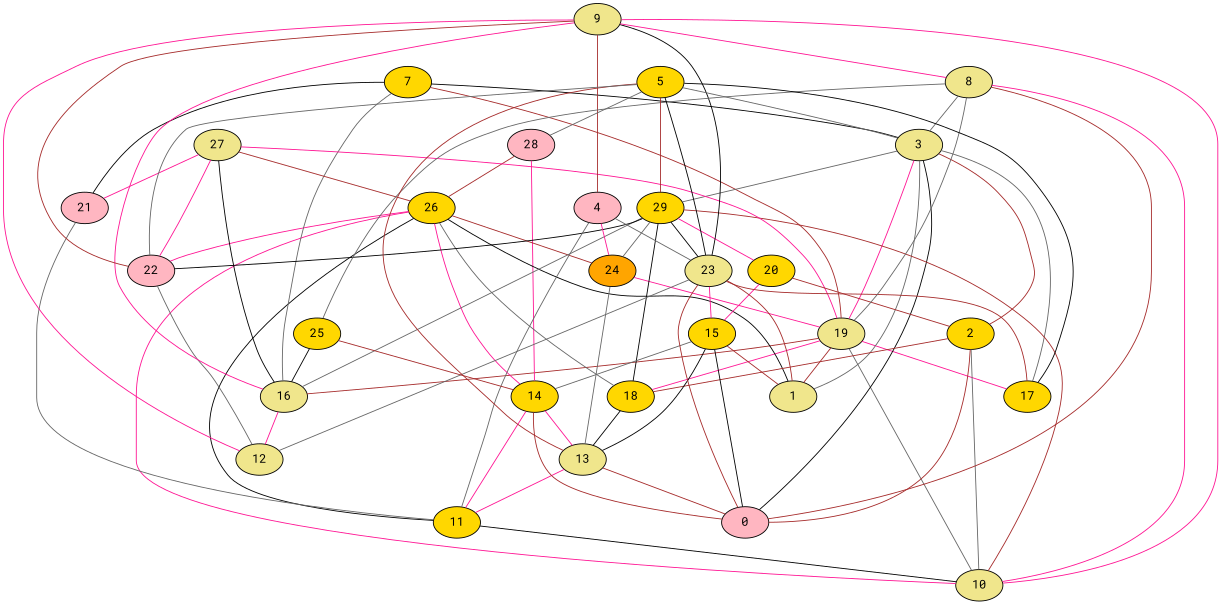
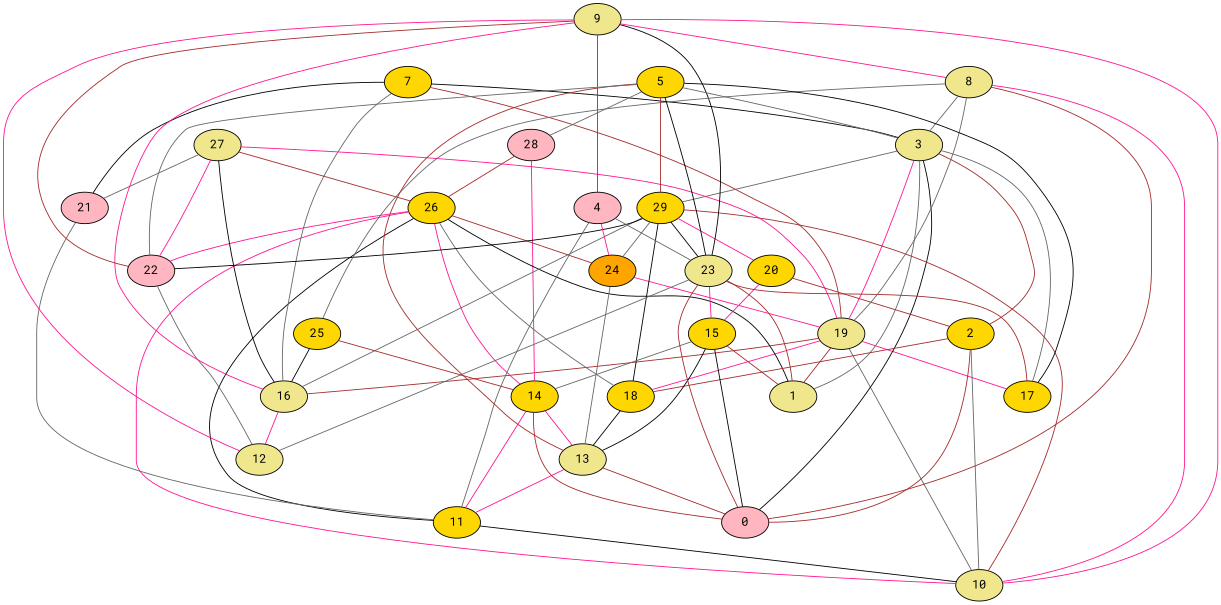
(151, 176) -> (151, 176)
